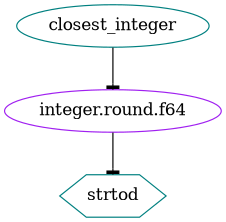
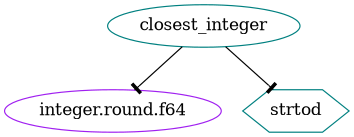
(113, 151) -> (247, 66)
